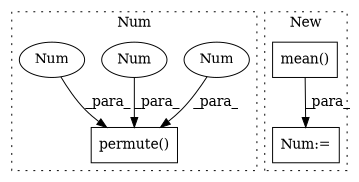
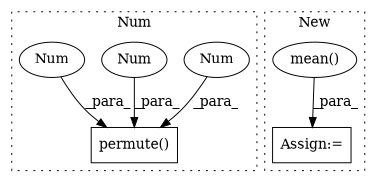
(305, 60) -> (315, 60)
(306, 145) -> (312, 145)
